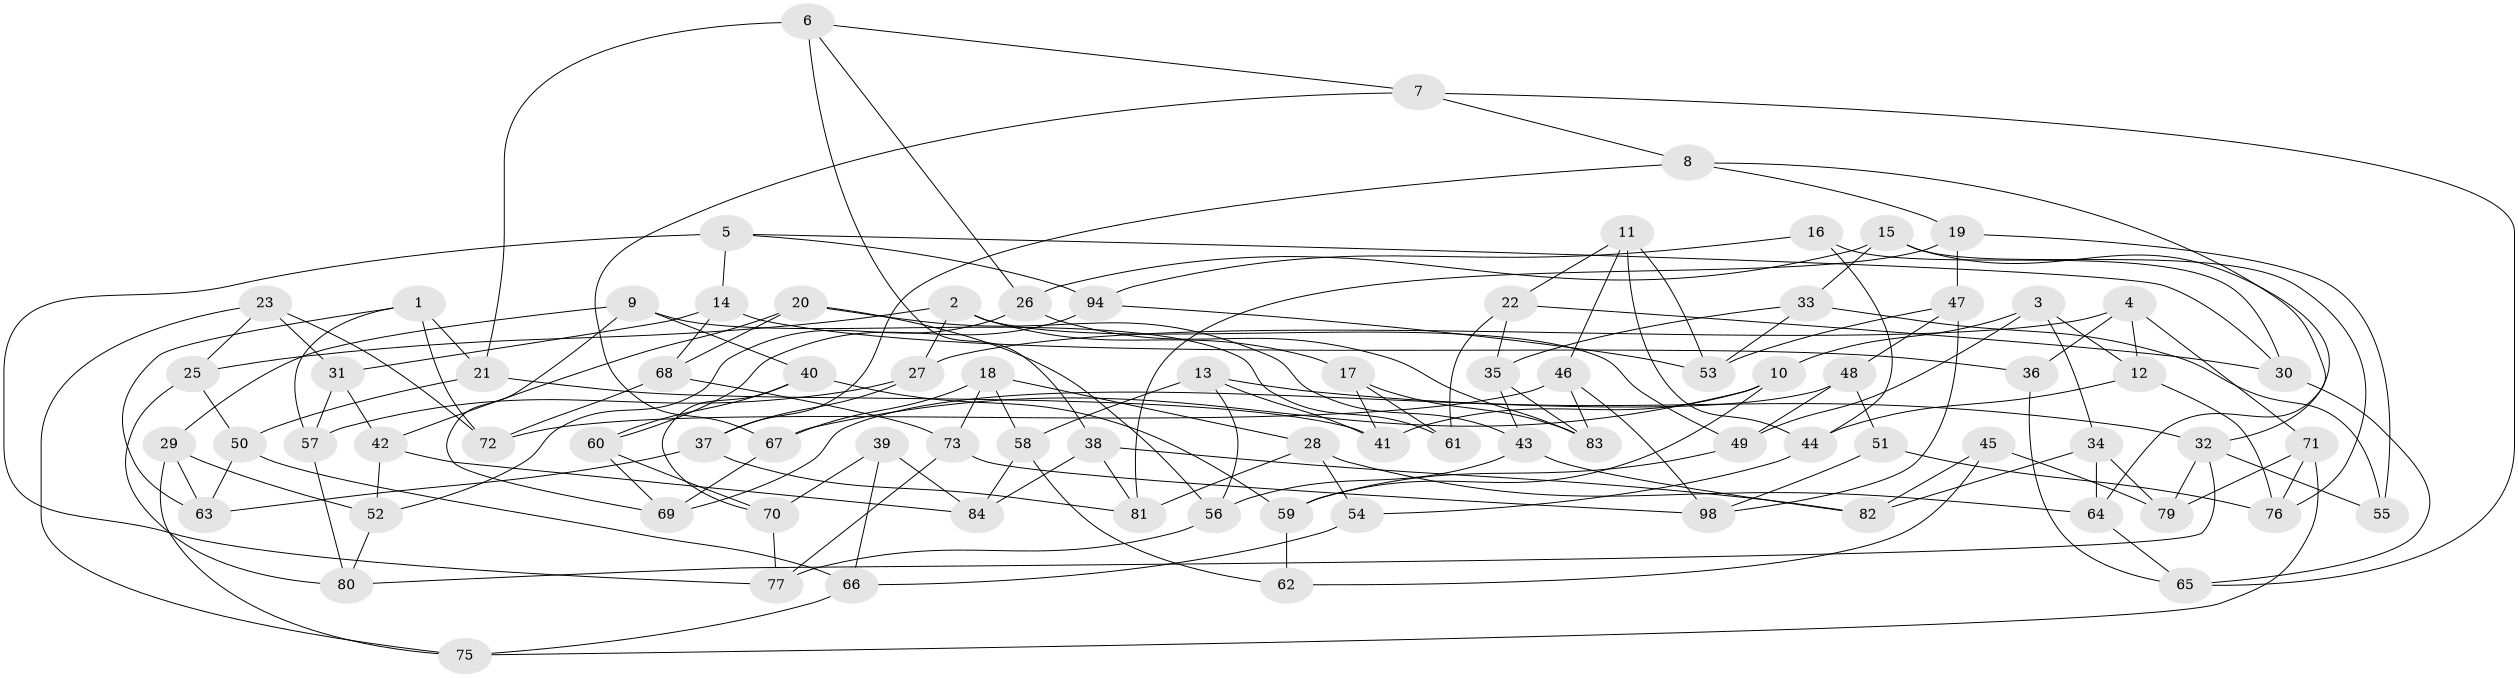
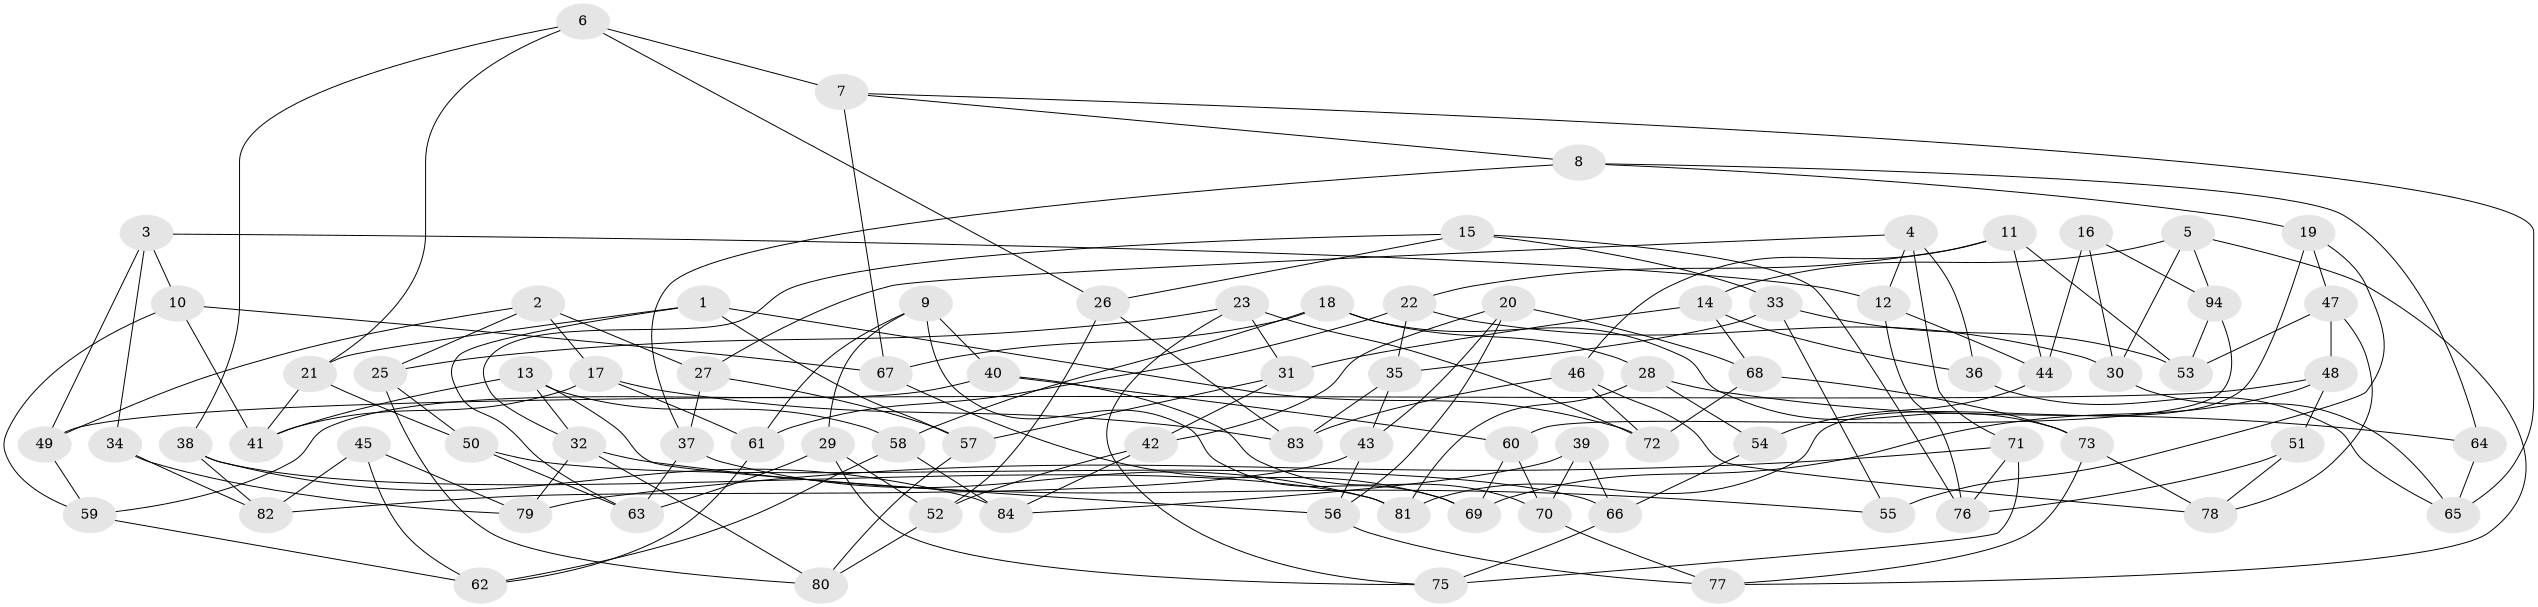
(2096, 476) -> none
(1709, 515) -> (2211, 515)
none -> (660, 539)
